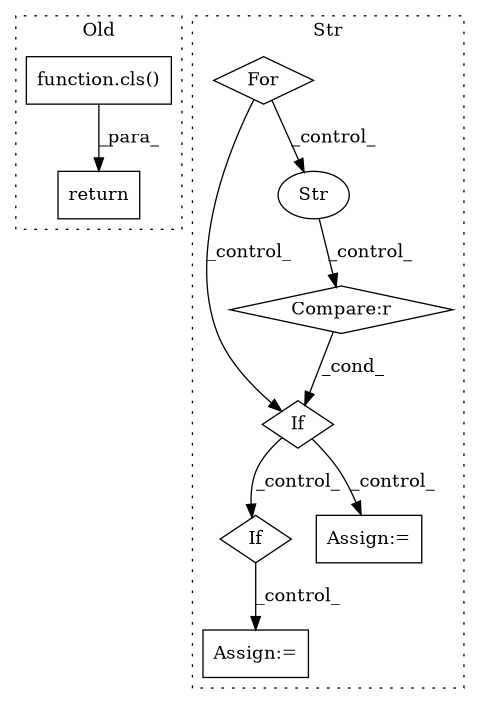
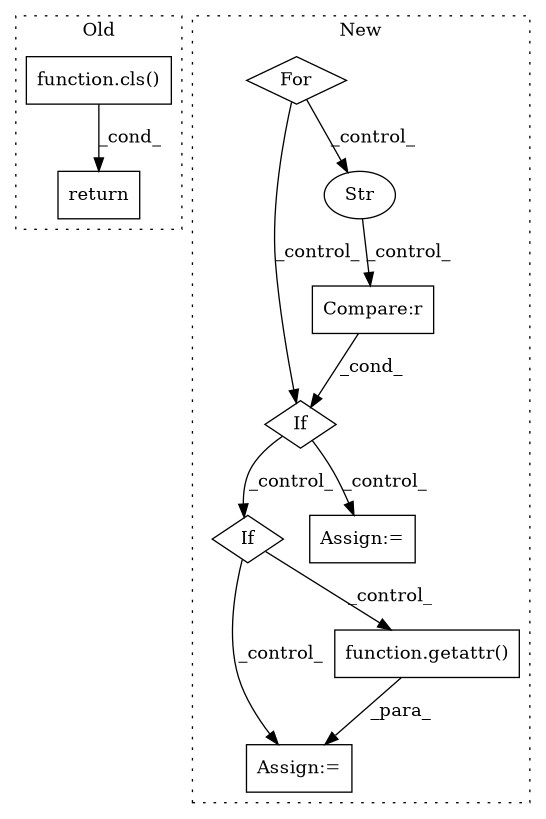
(328, 31) -> (361, 31)
(129, 138) -> (130, 138)
(341, 310) -> (373, 310)
none -> (427, 654)
